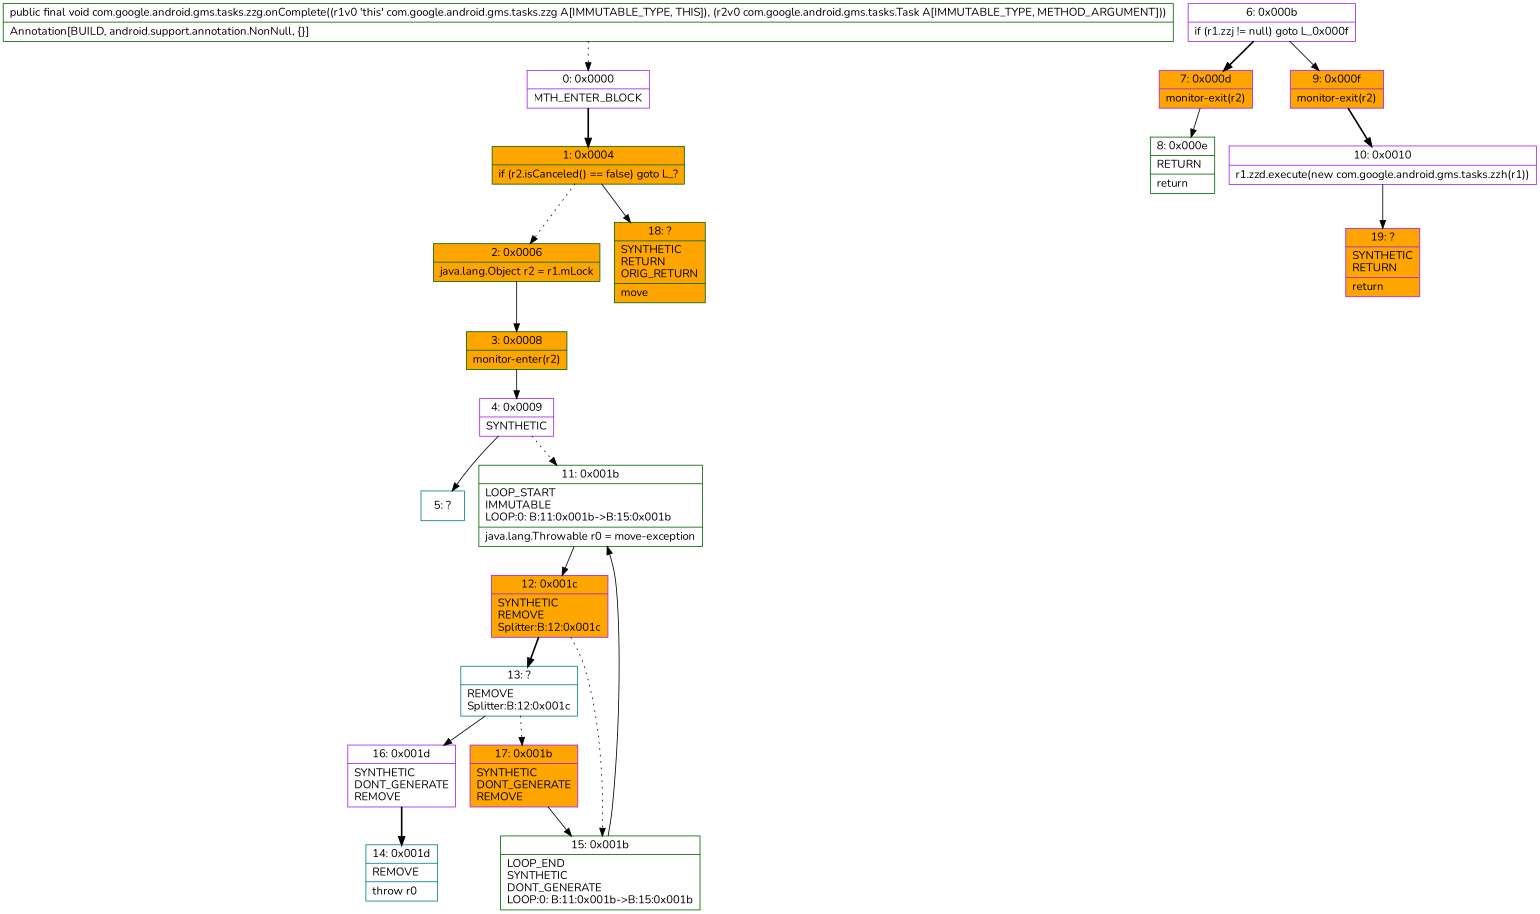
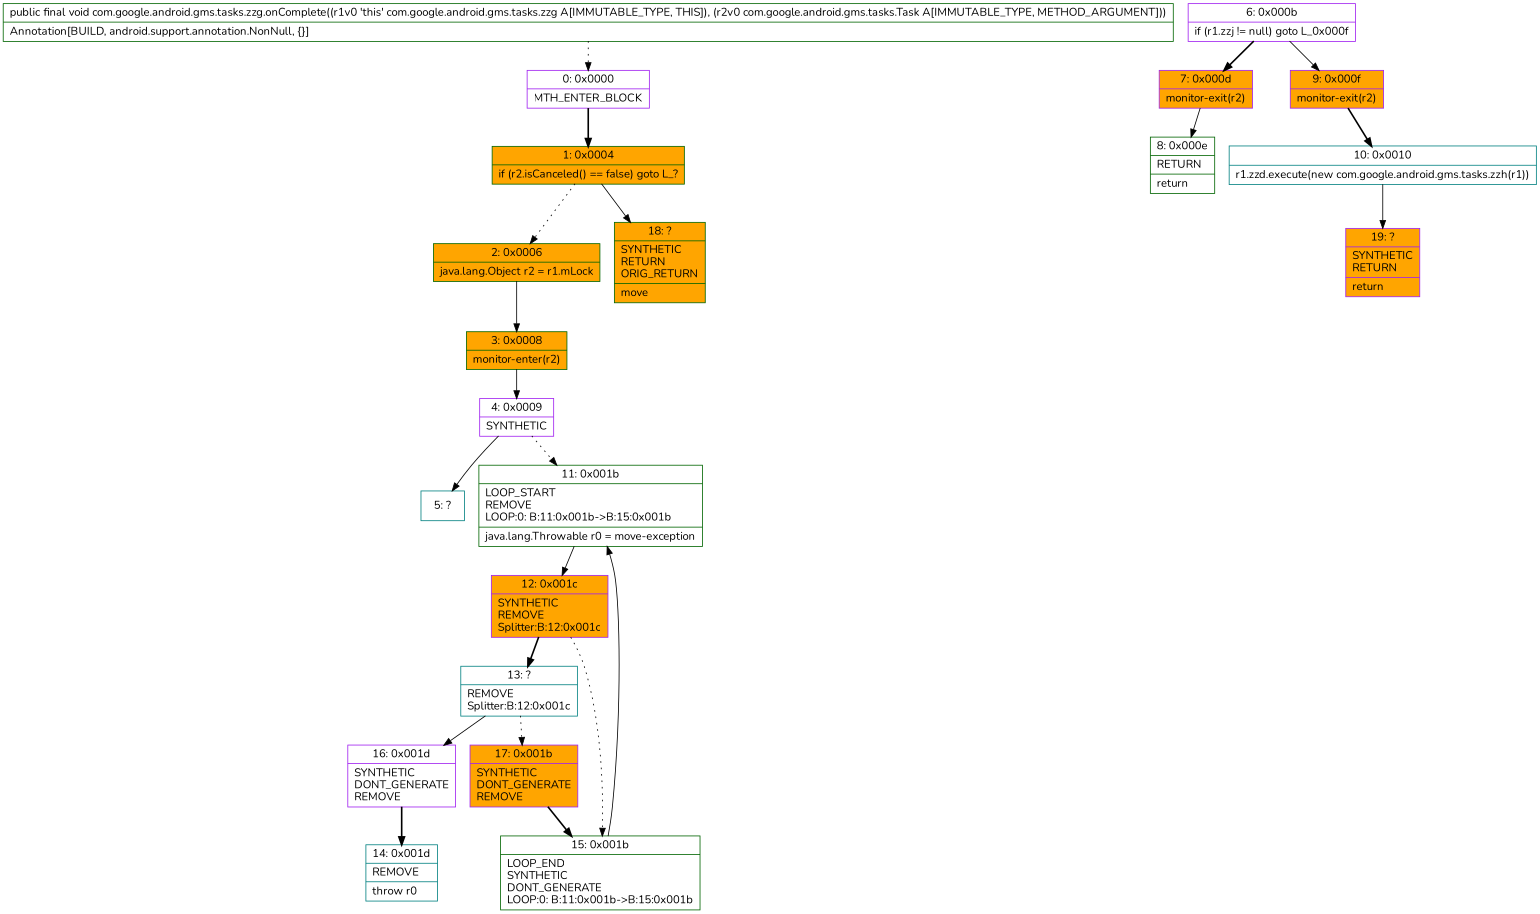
(1383, 165) -> (1383, 165)
(518, 505) -> (509, 505)
(557, 818) -> (557, 818)
